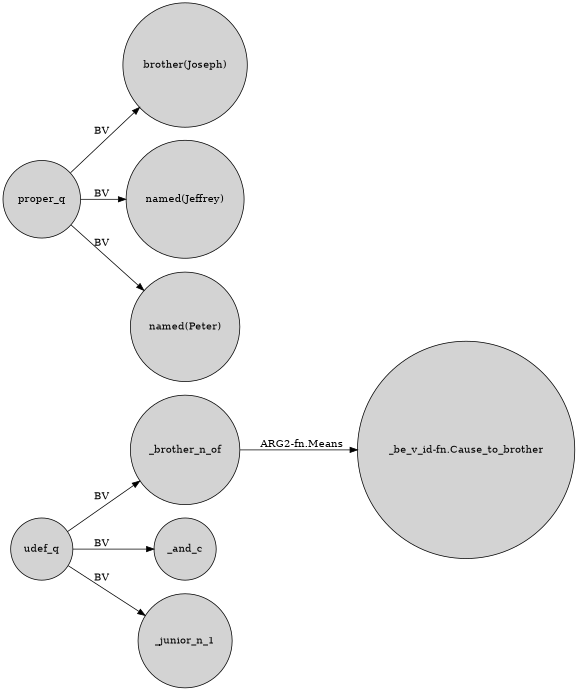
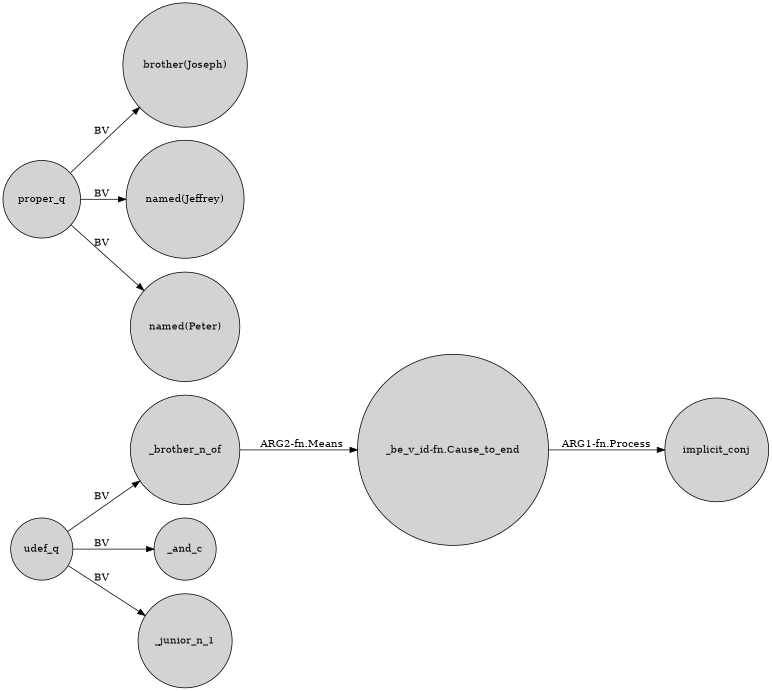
(466, 450) -> (453, 450)
none -> (717, 450)
